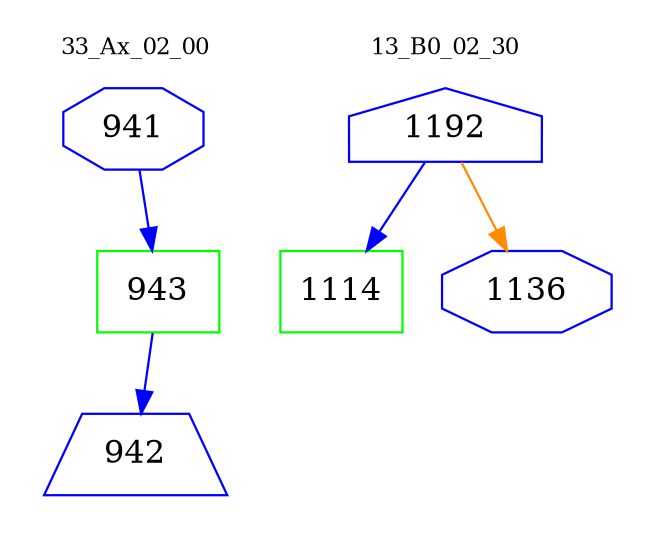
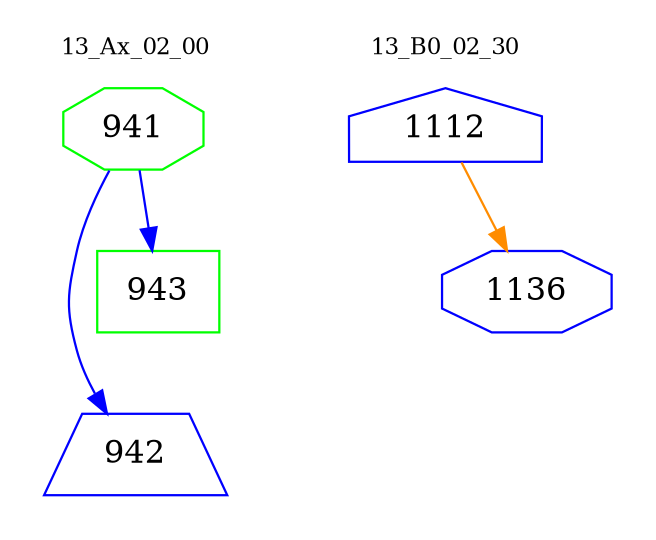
(136, 49) -> (136, 49)
(133, 129) -> (133, 129)
(445, 129) -> (445, 129)
(341, 292) -> none
(149, 362) -> (71, 281)
